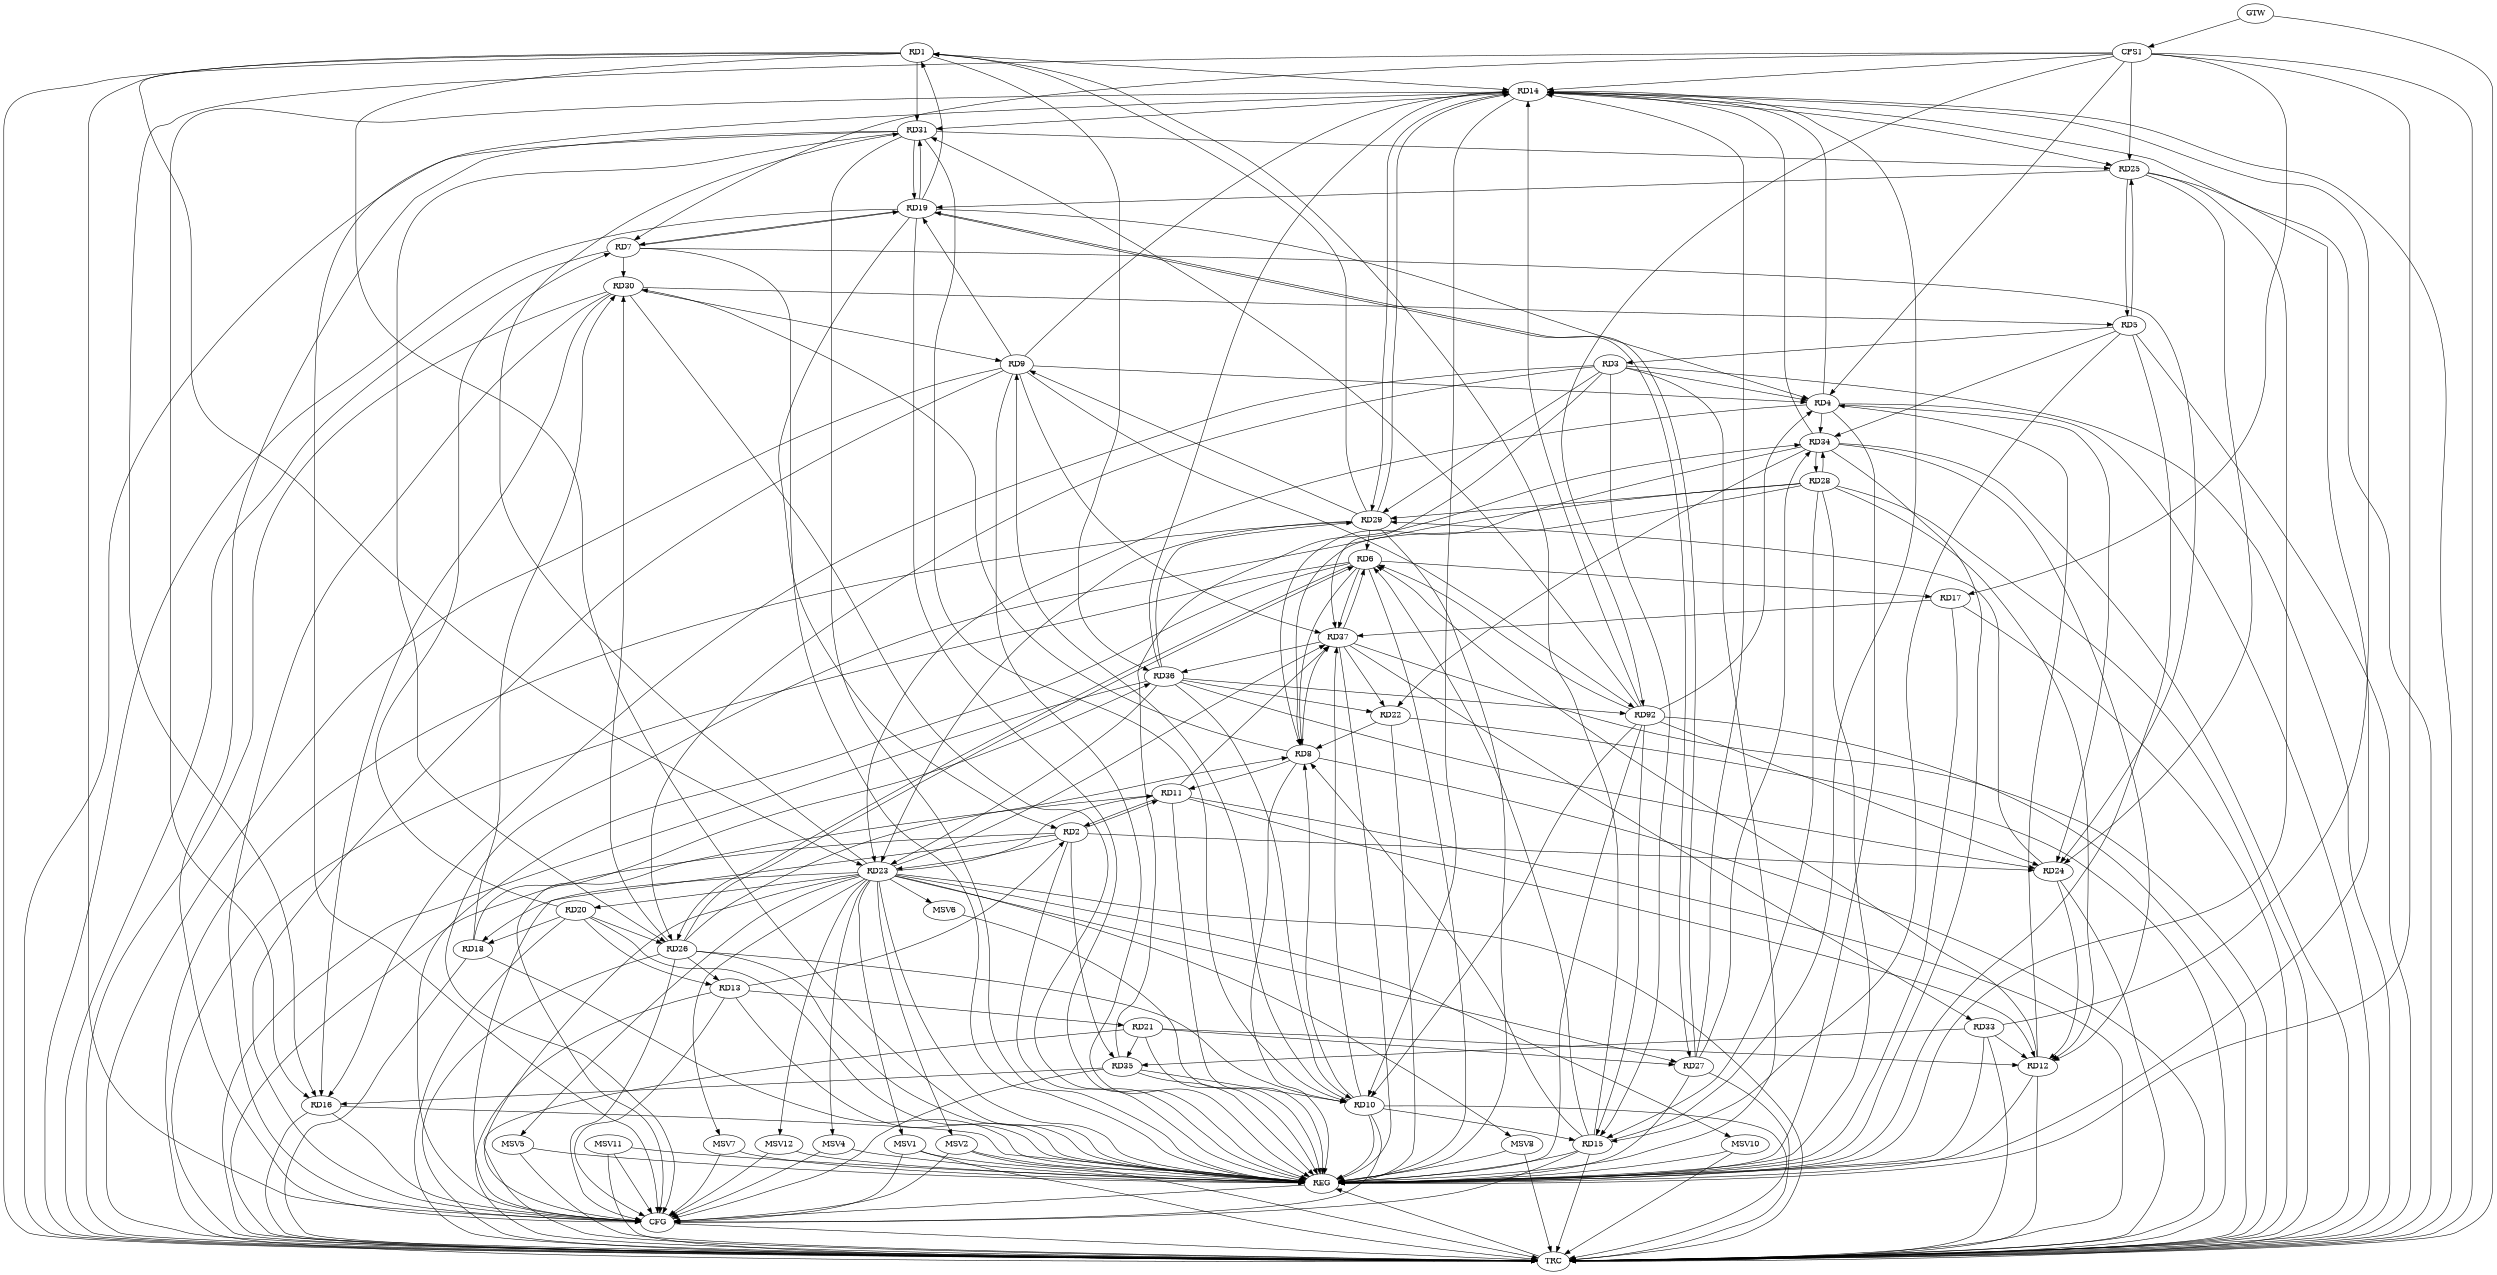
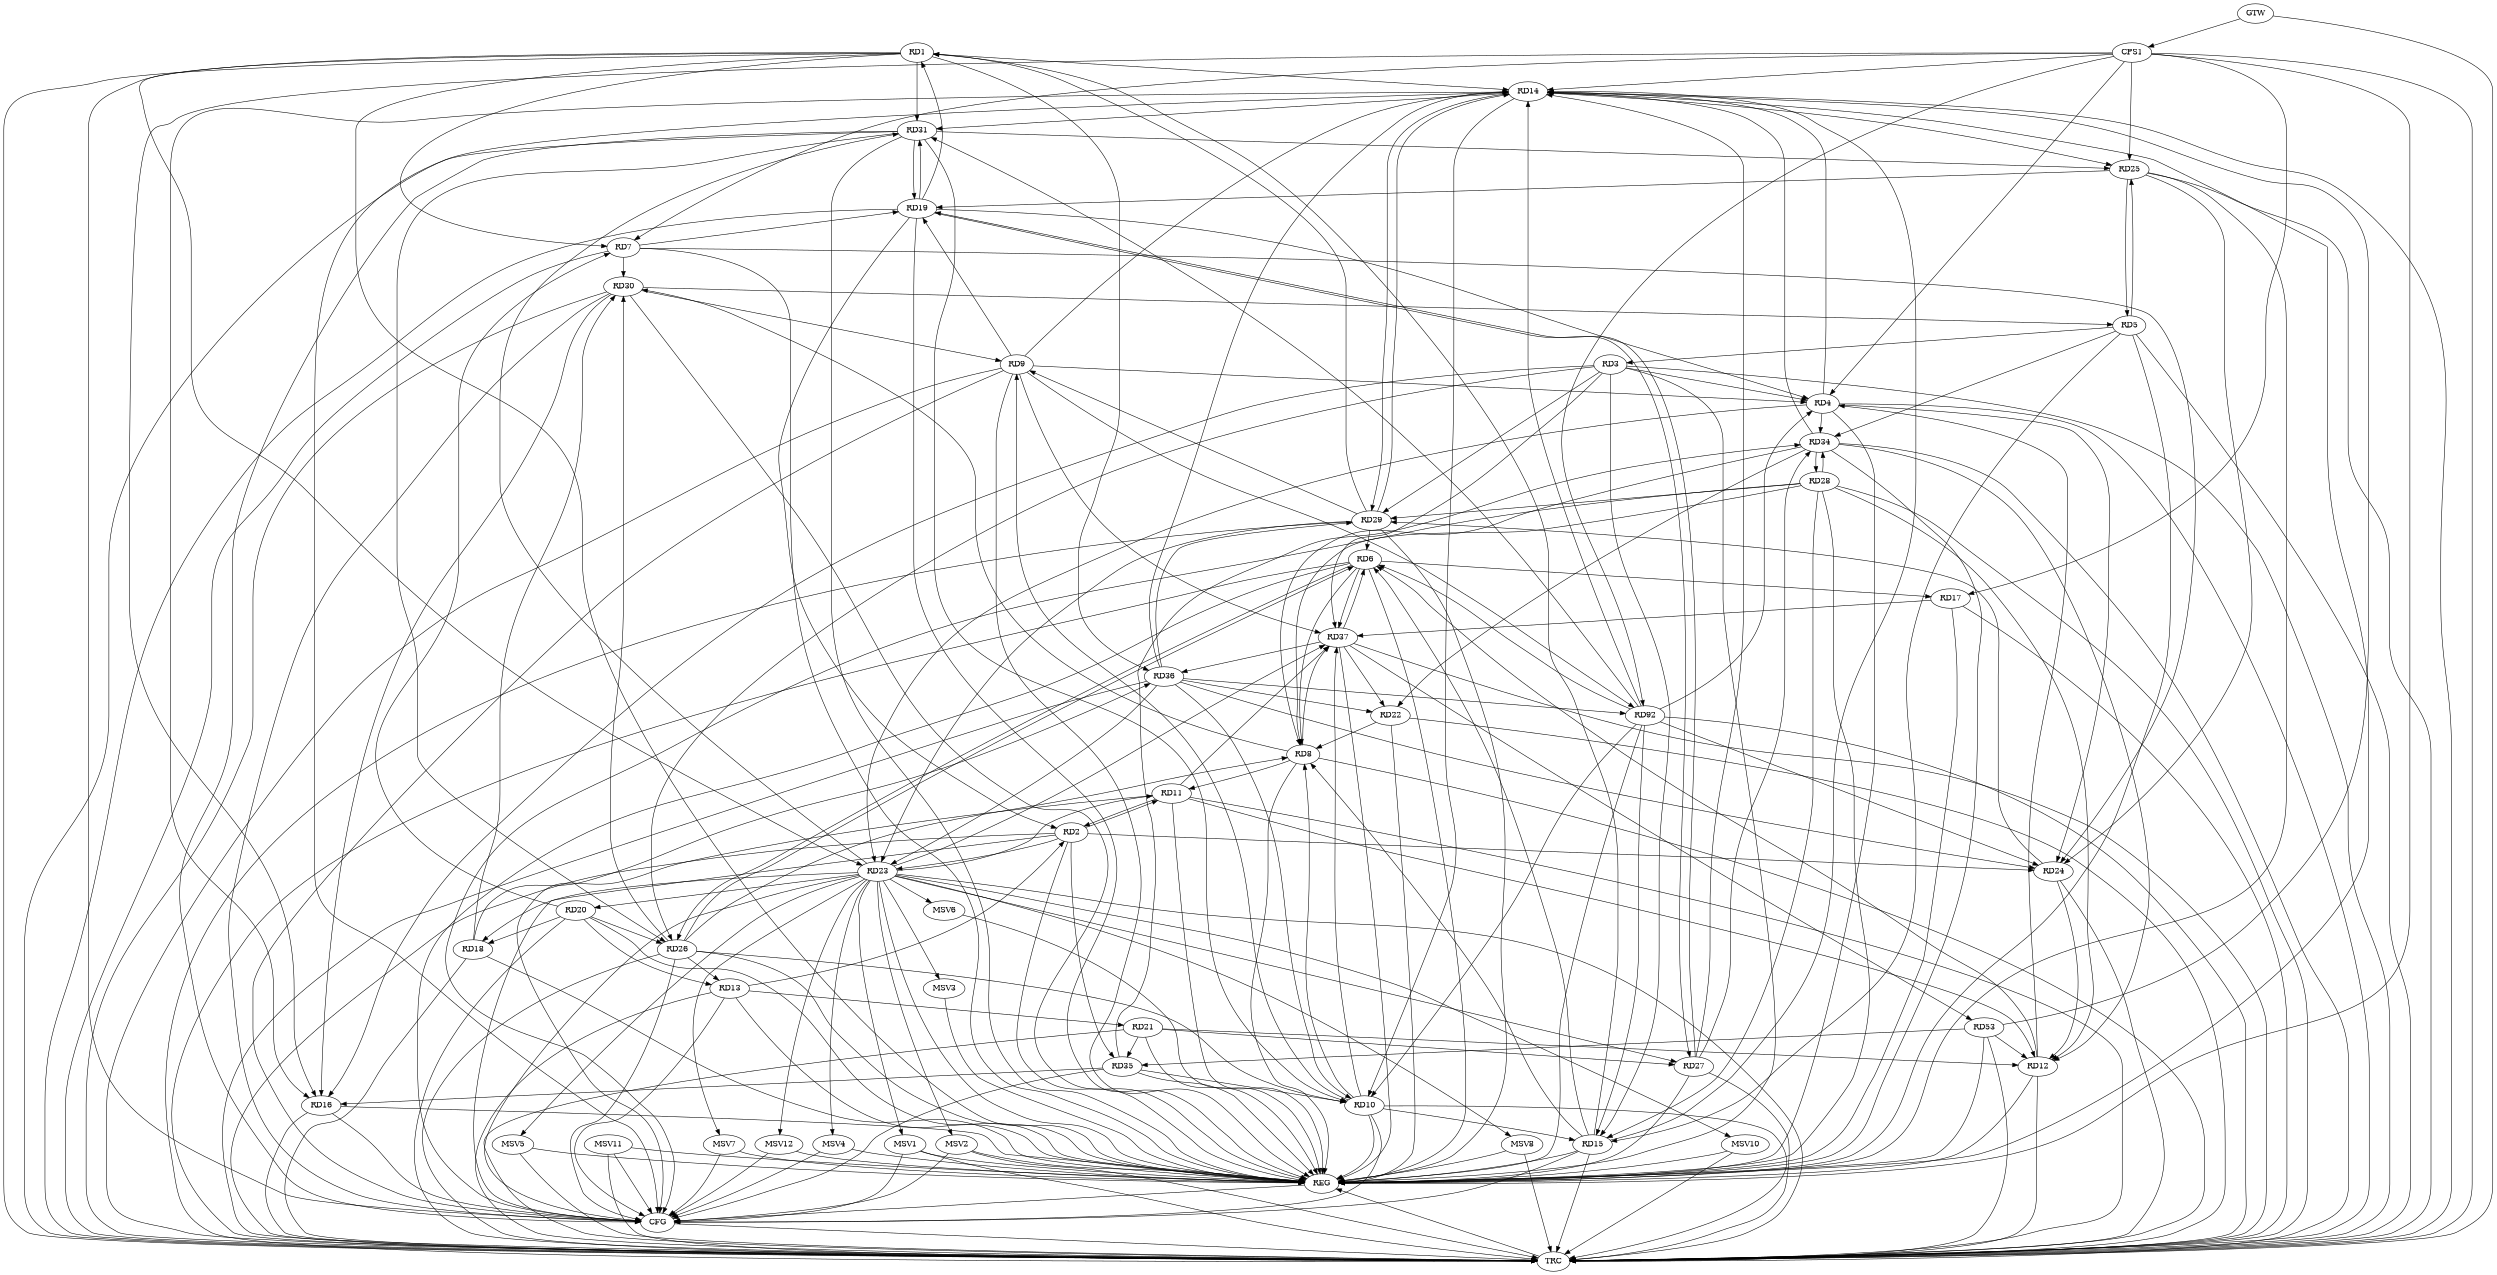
(771, 227) -> (528, 104)
none -> (944, 989)
(1984, 1028) -> (1984, 1028)
